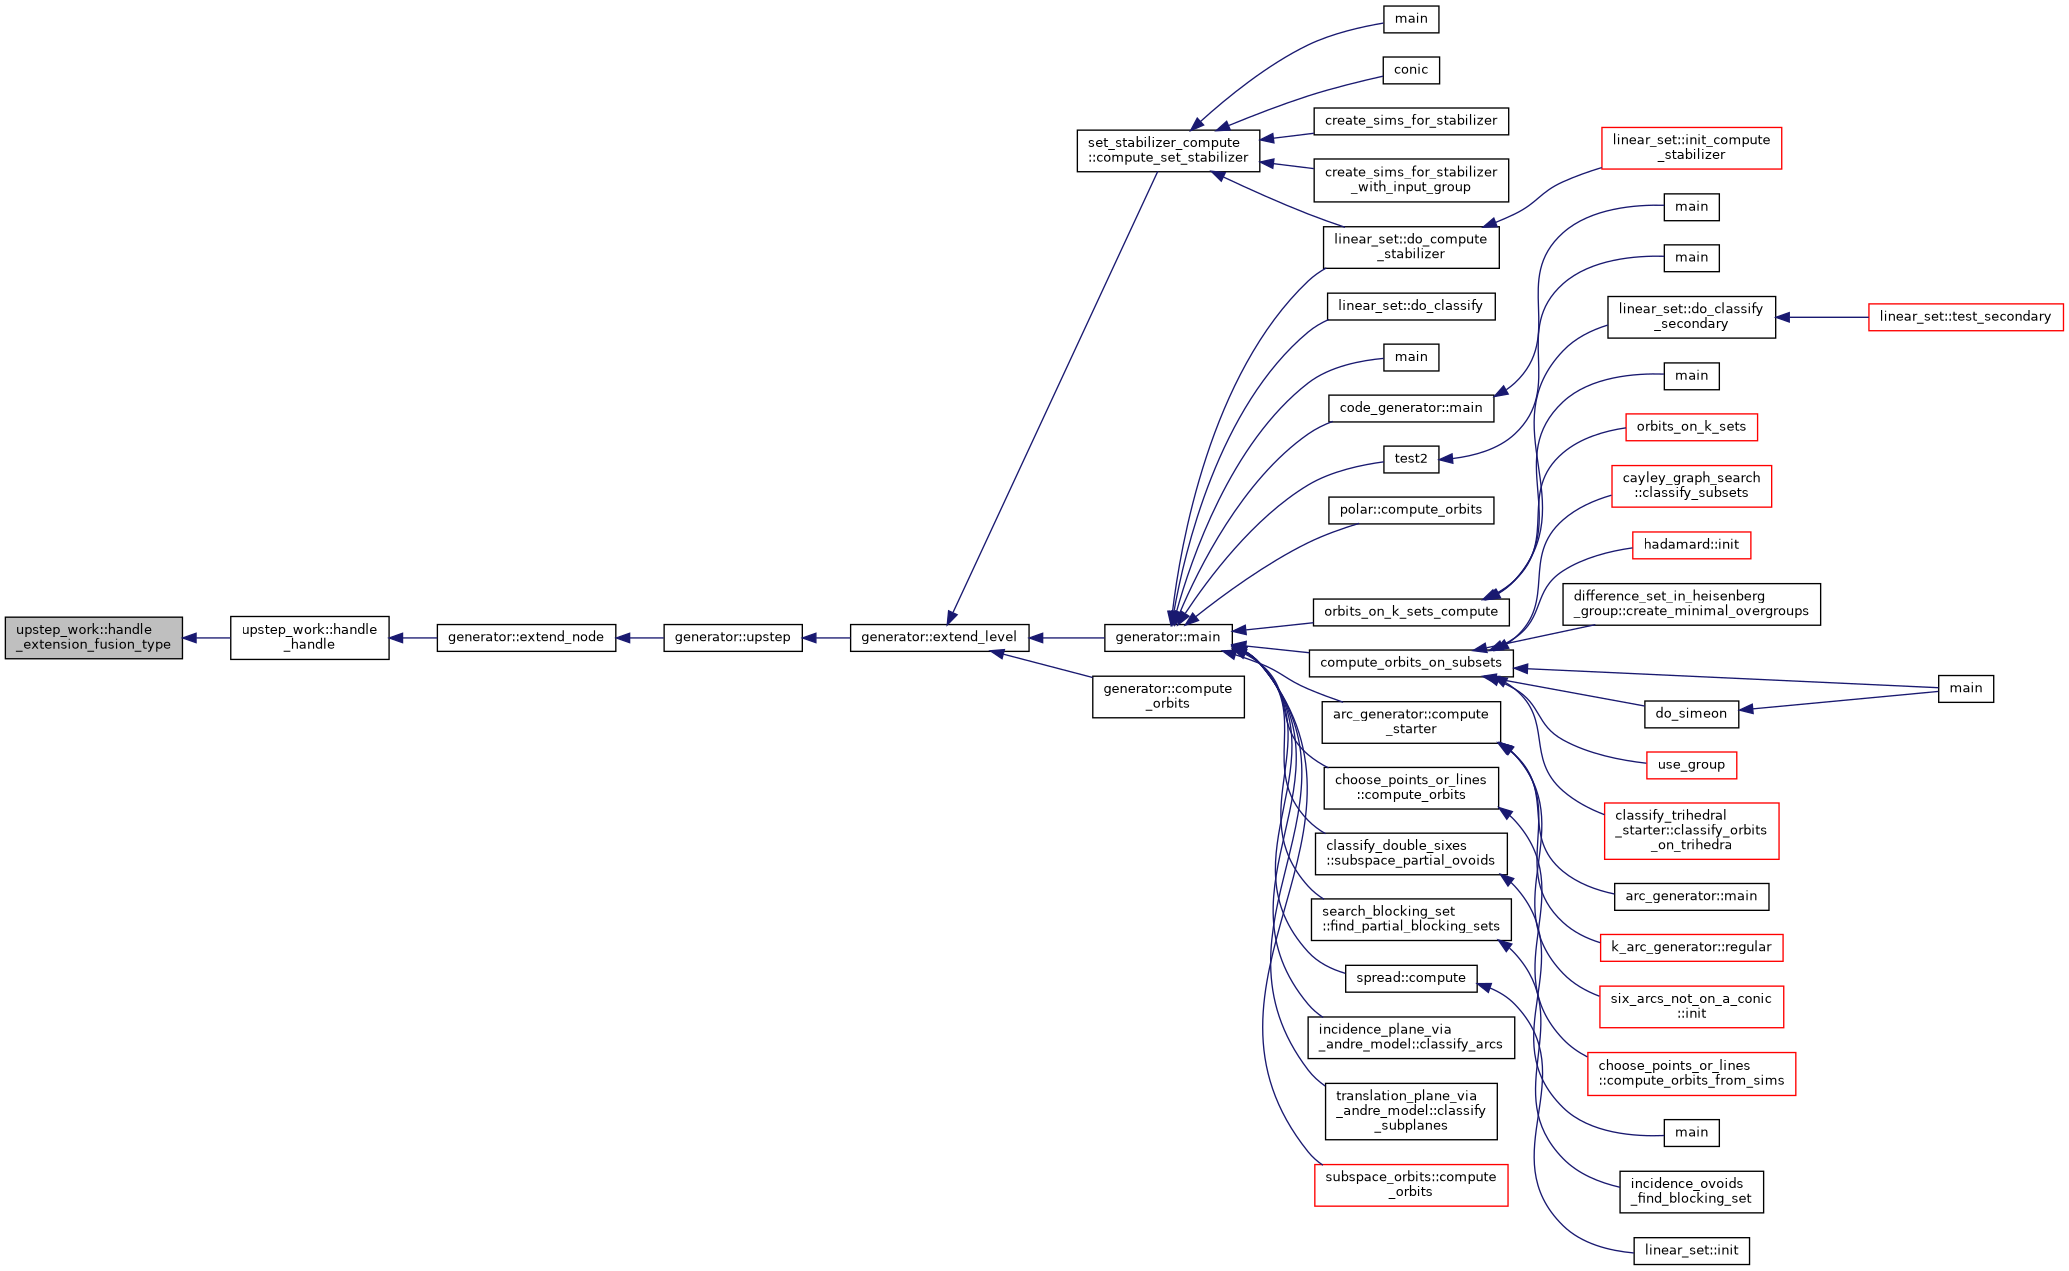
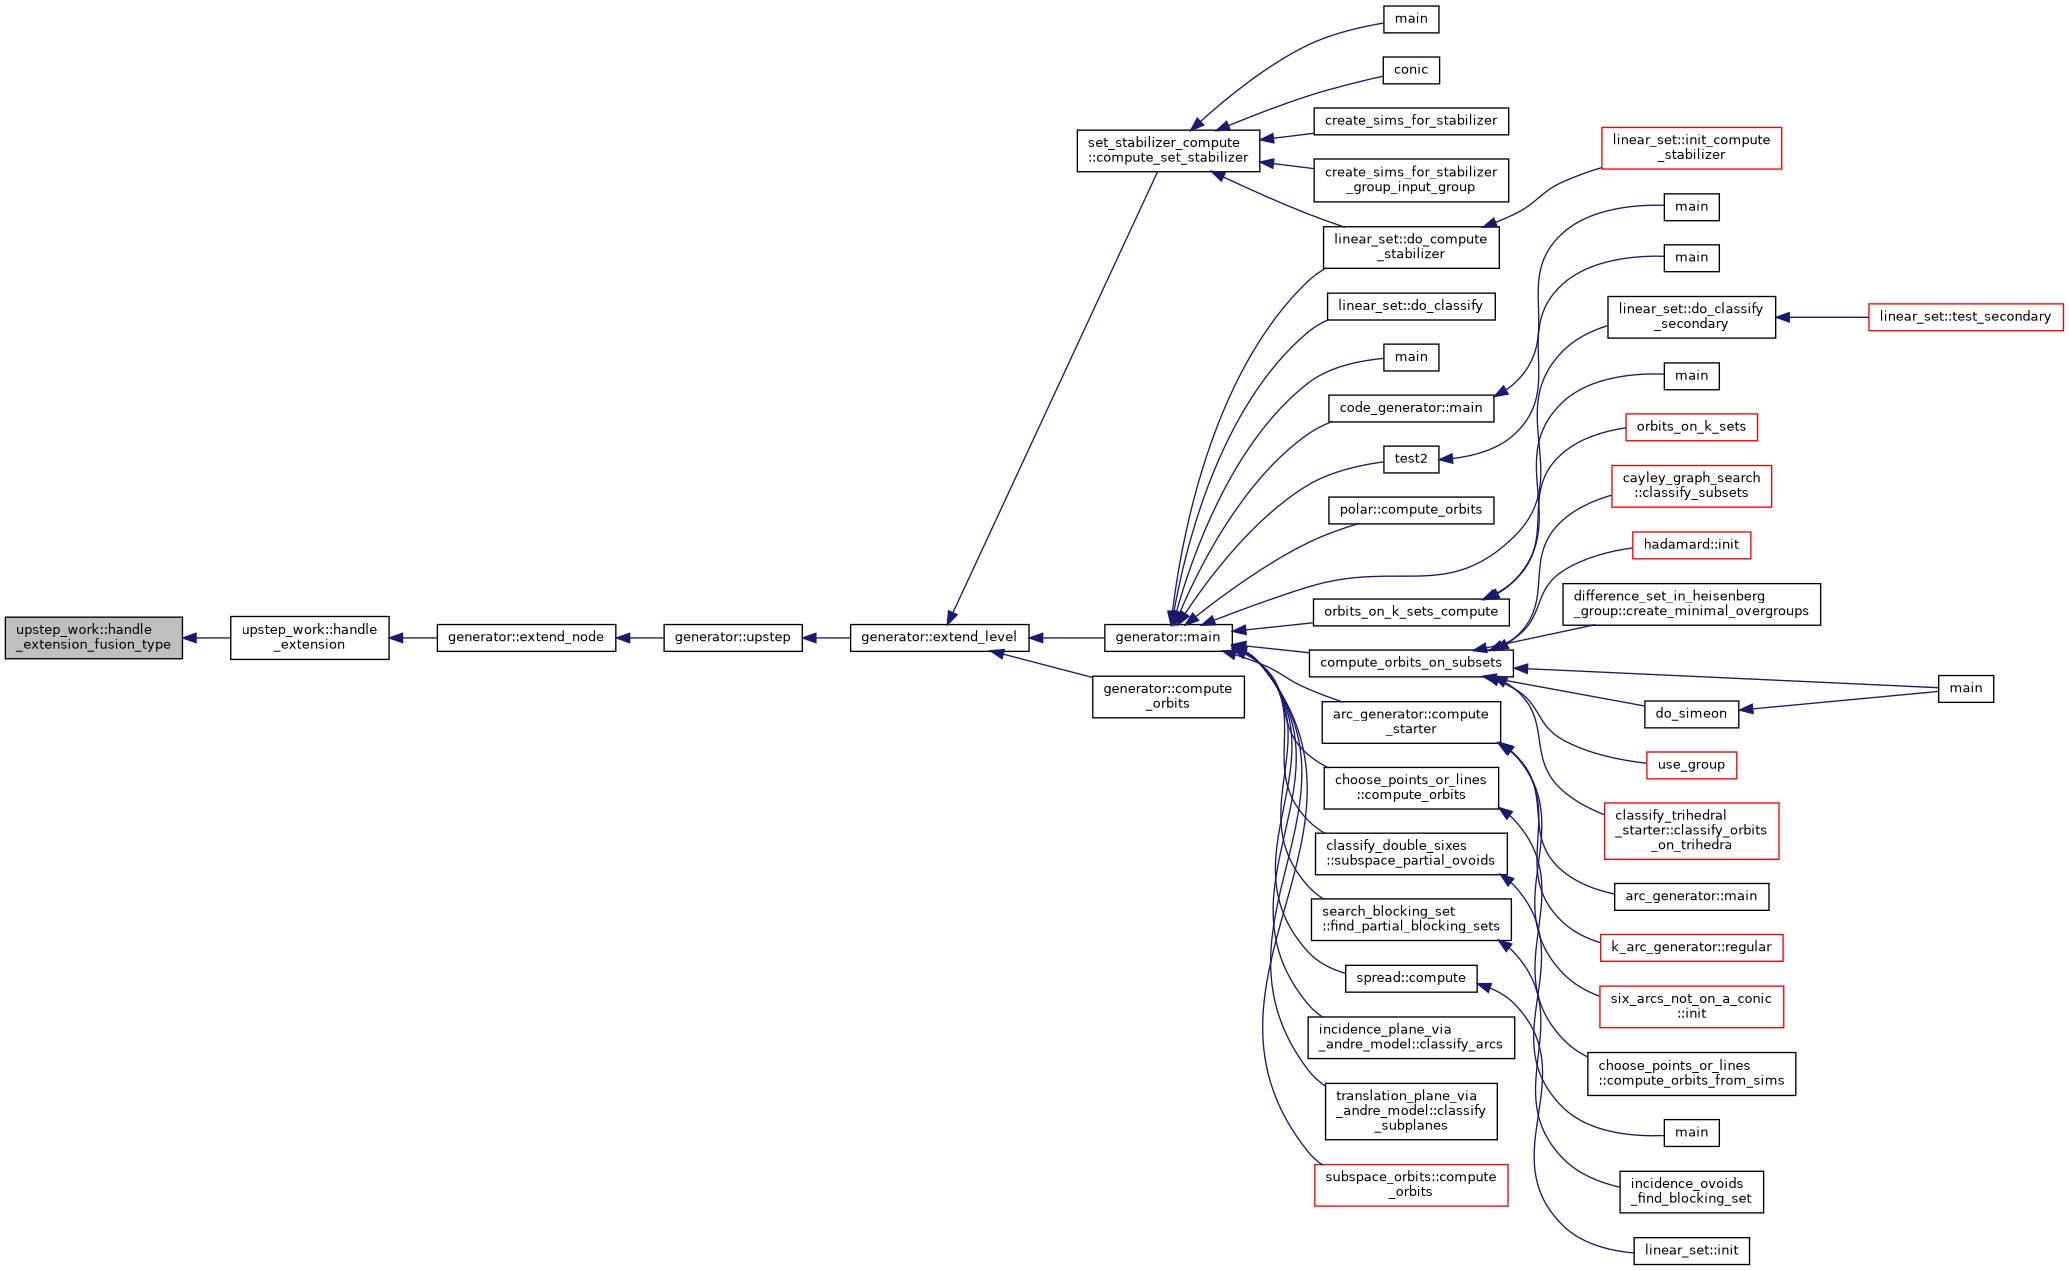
(1411, 180) -> (1411, 180)
(1535, 426) -> (1488, 557)
(310, 638) -> (310, 638)
(1692, 1074) -> (1692, 1074)
